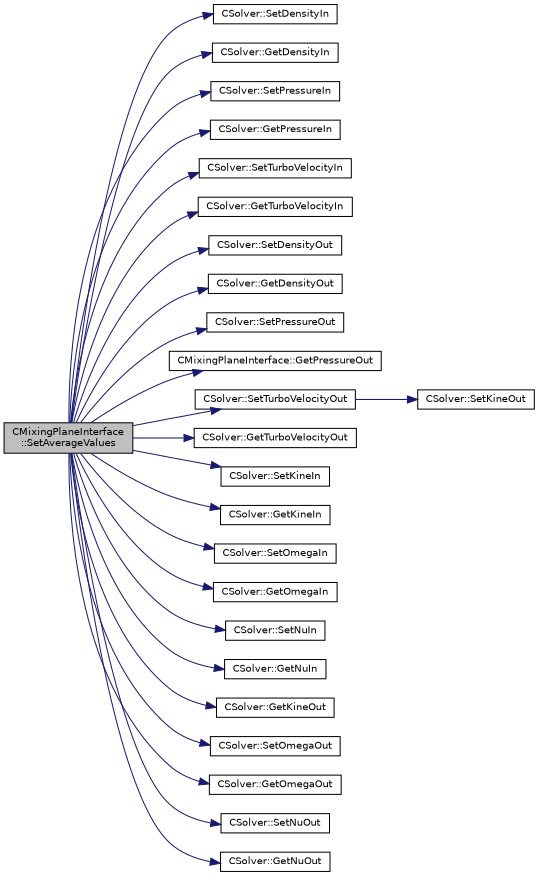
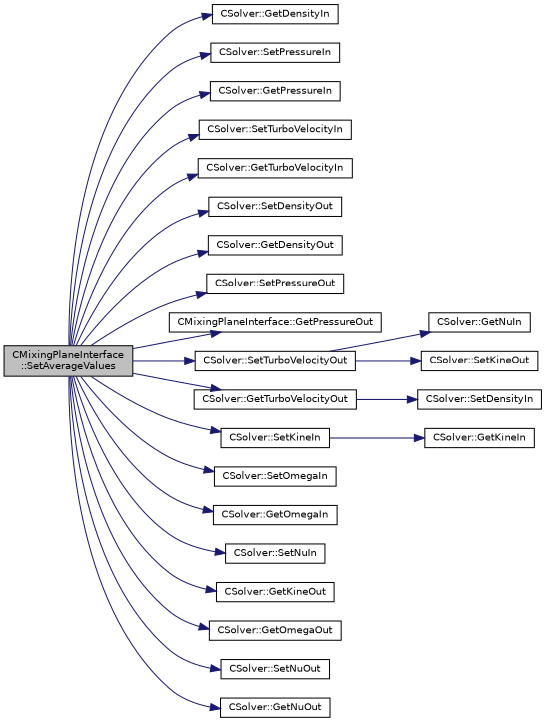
(113, 171) -> (382, 399)
(148, 487) -> (372, 438)
(115, 582) -> (375, 343)
(275, 746) -> none
